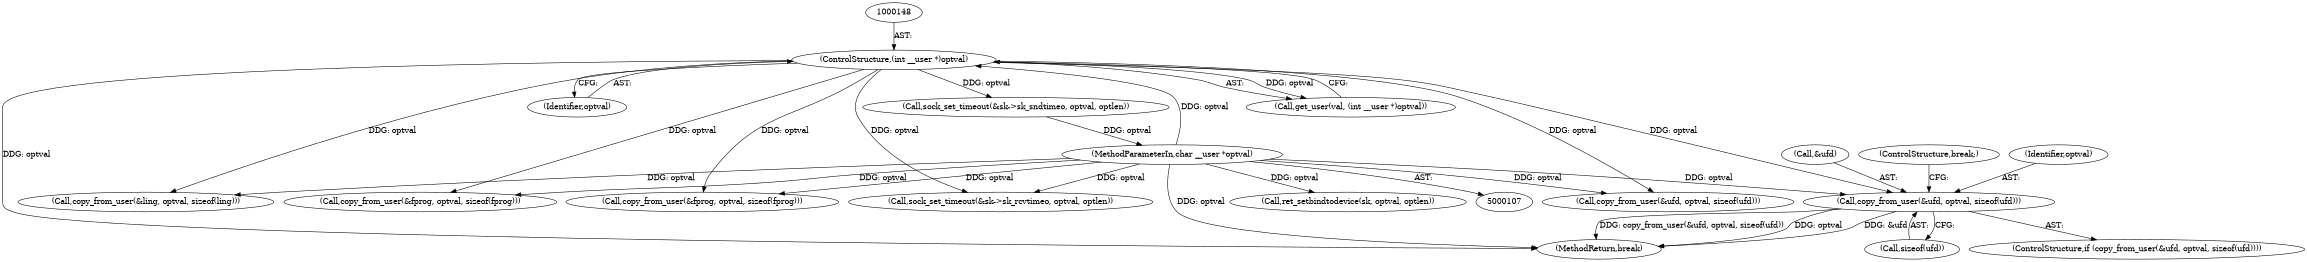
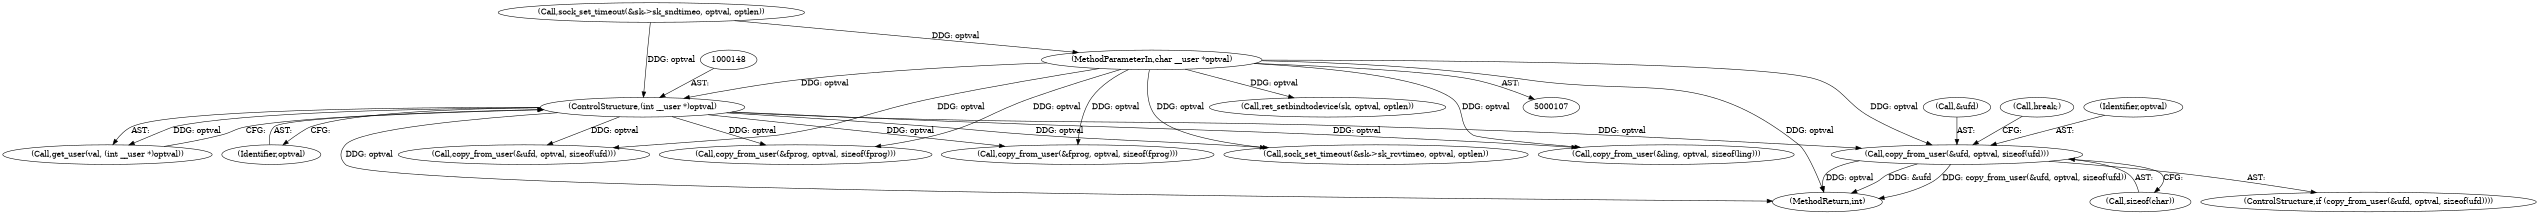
(952, 83) -> (647, 57)
(1929, 155) -> (2037, 107)
(1599, 249) -> (1827, 202)
(1912, 249) -> (2140, 202)
